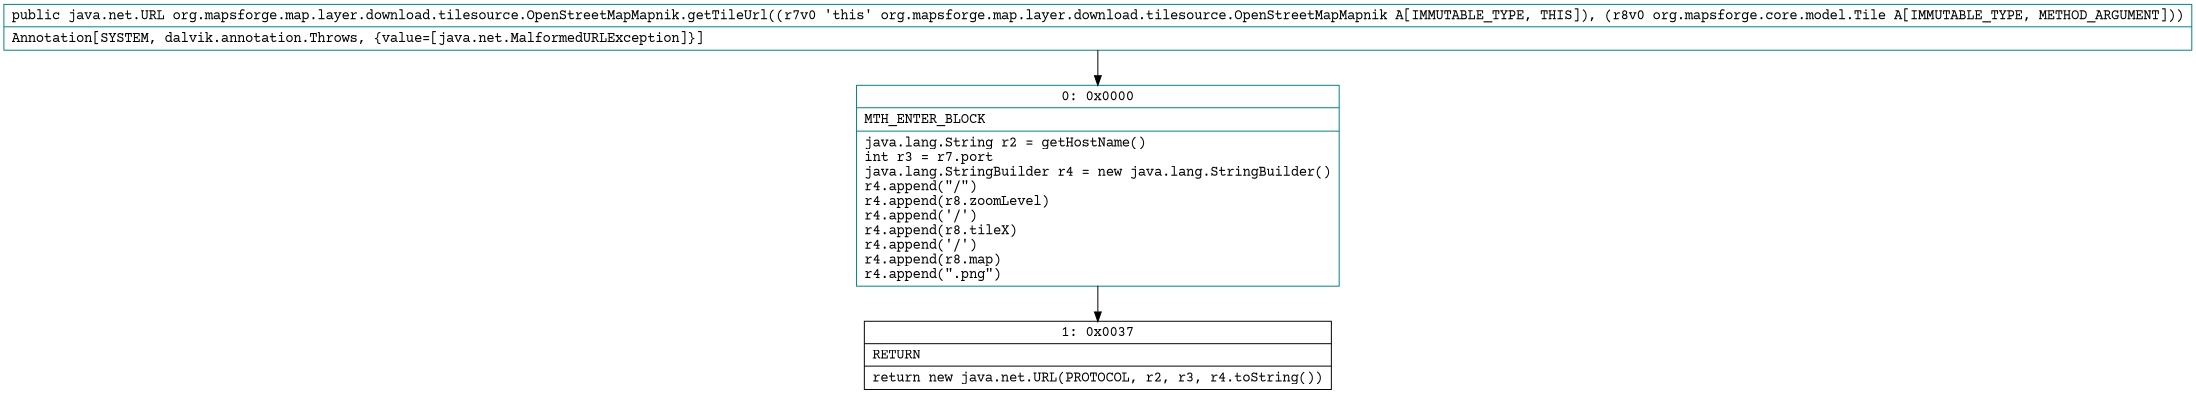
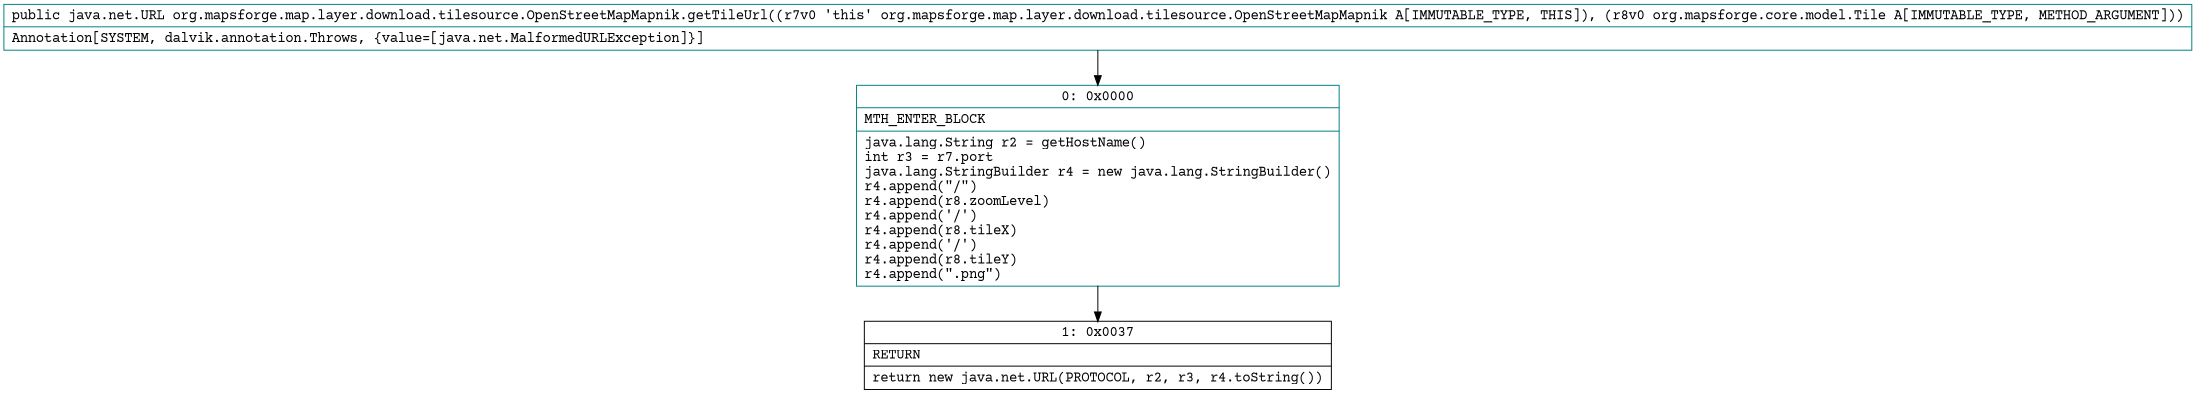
(933, 259) -> (941, 259)
